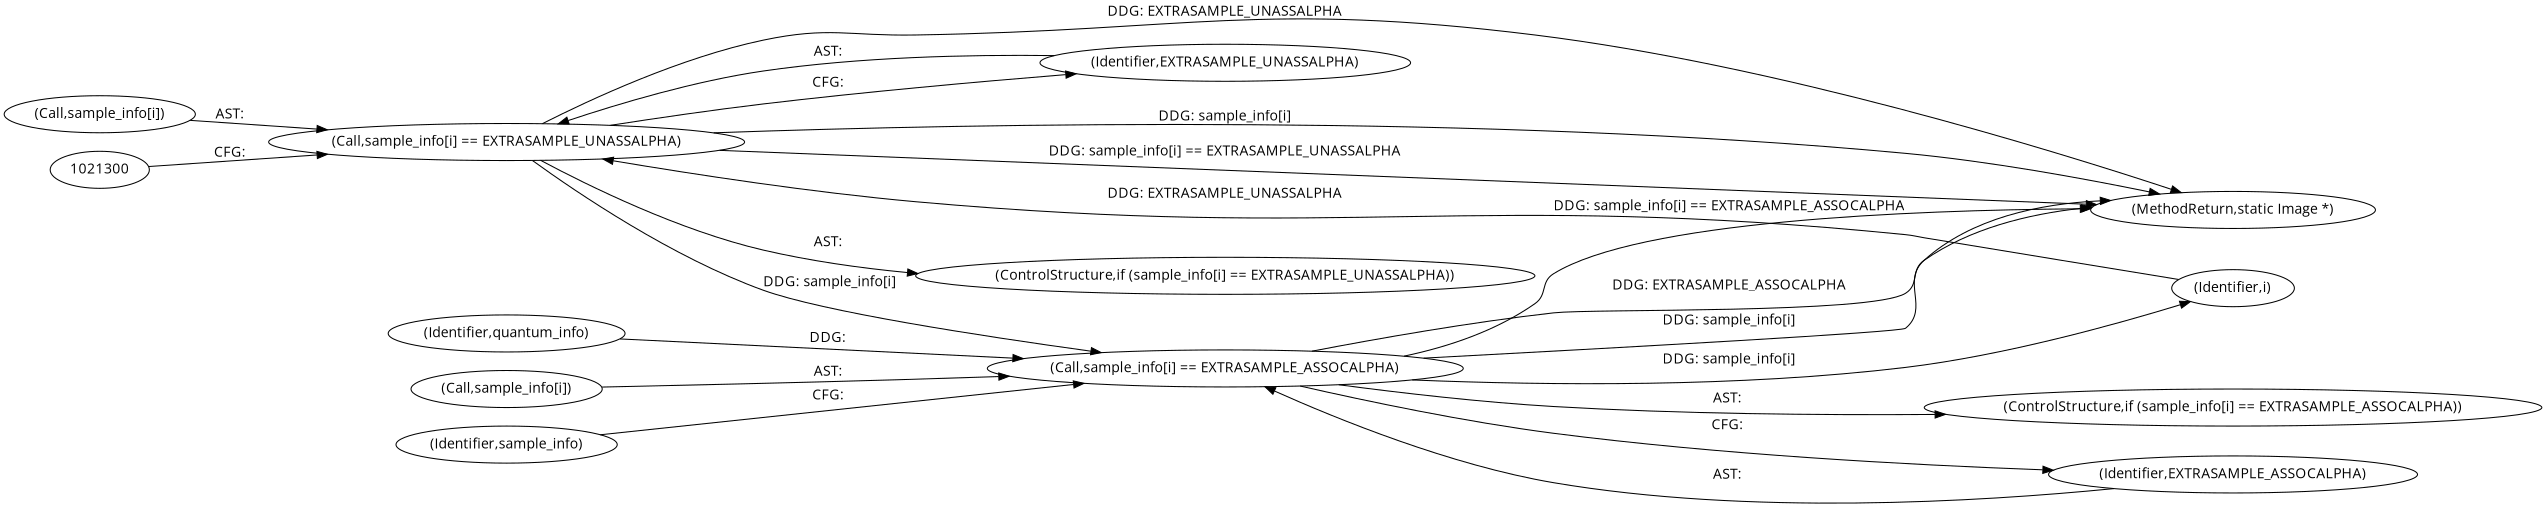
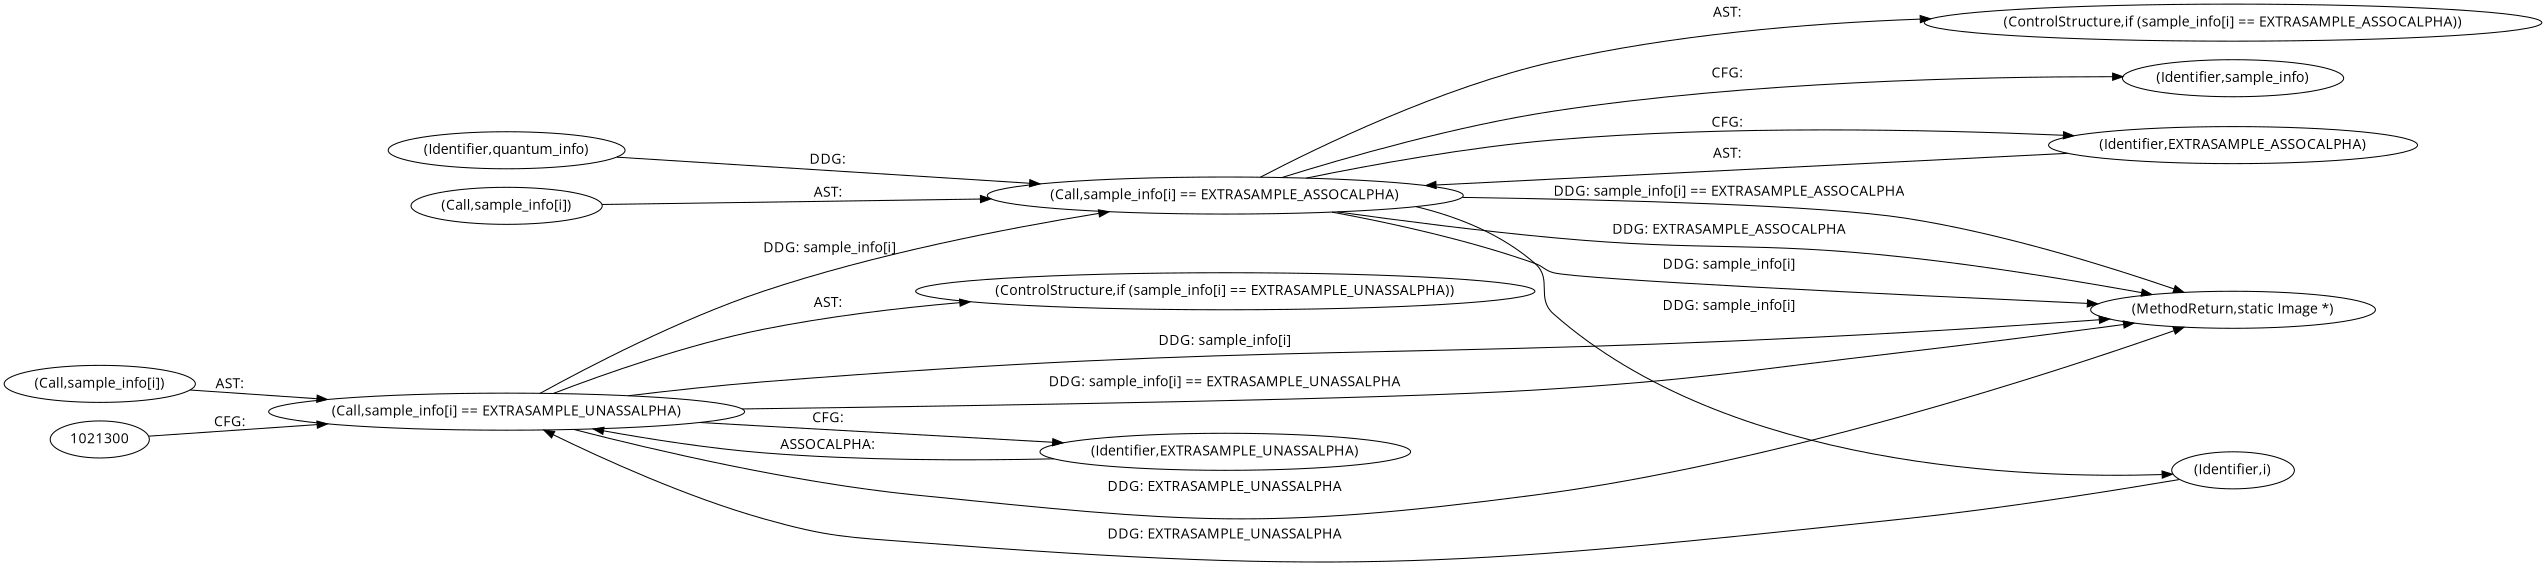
(830, 52) -> (830, 445)
(837, 410) -> (1693, 94)
